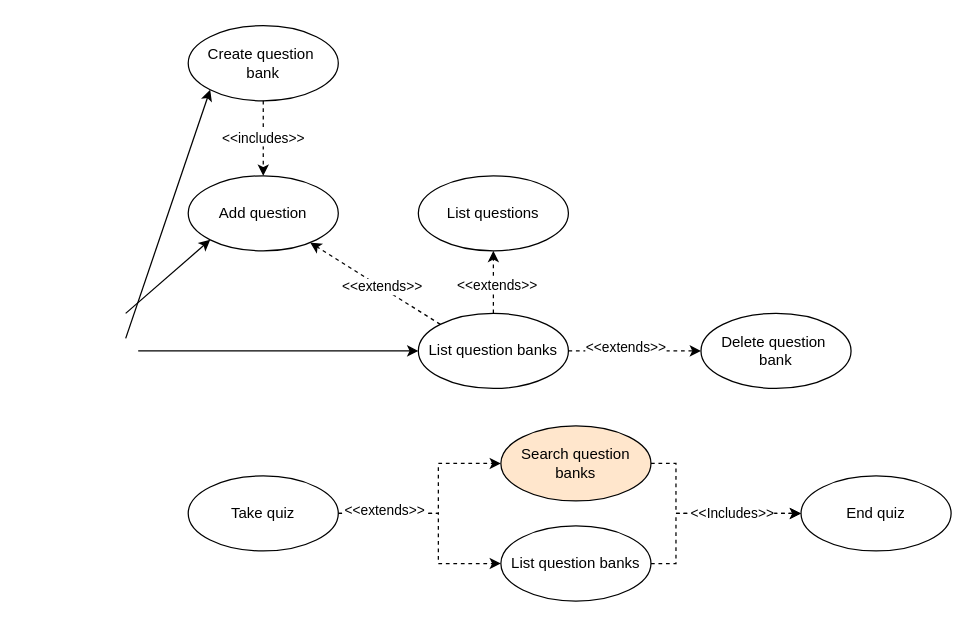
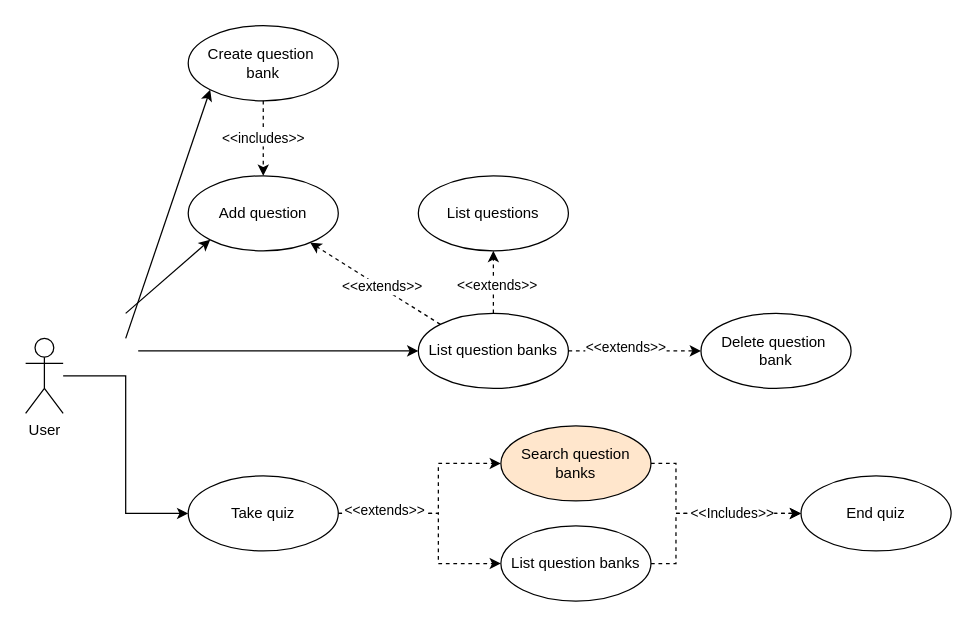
none -> (44, 376)
none -> (126, 440)
